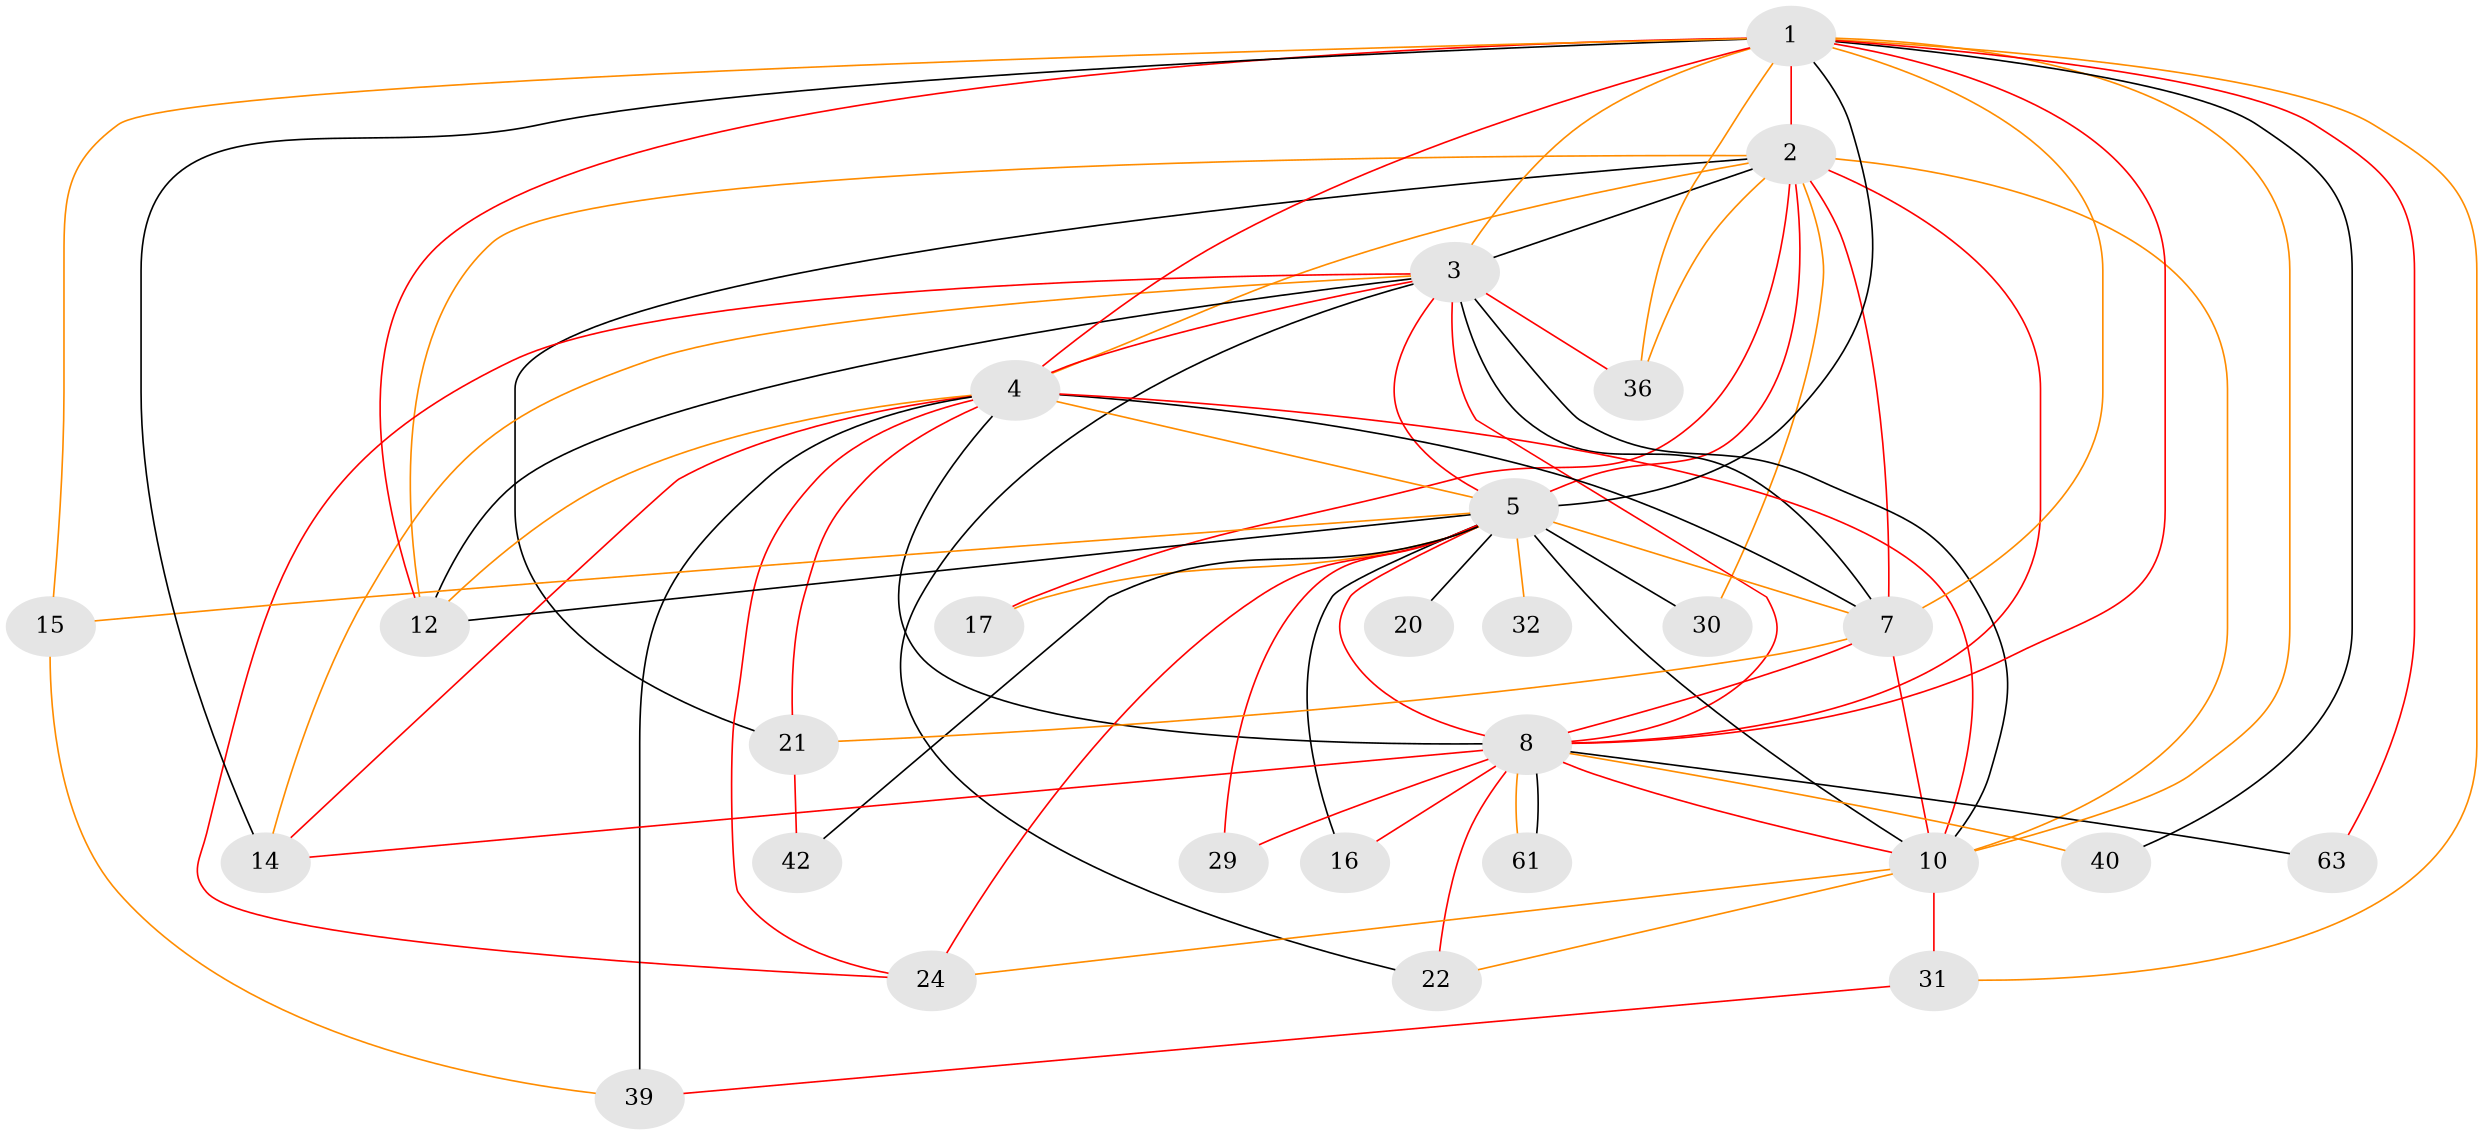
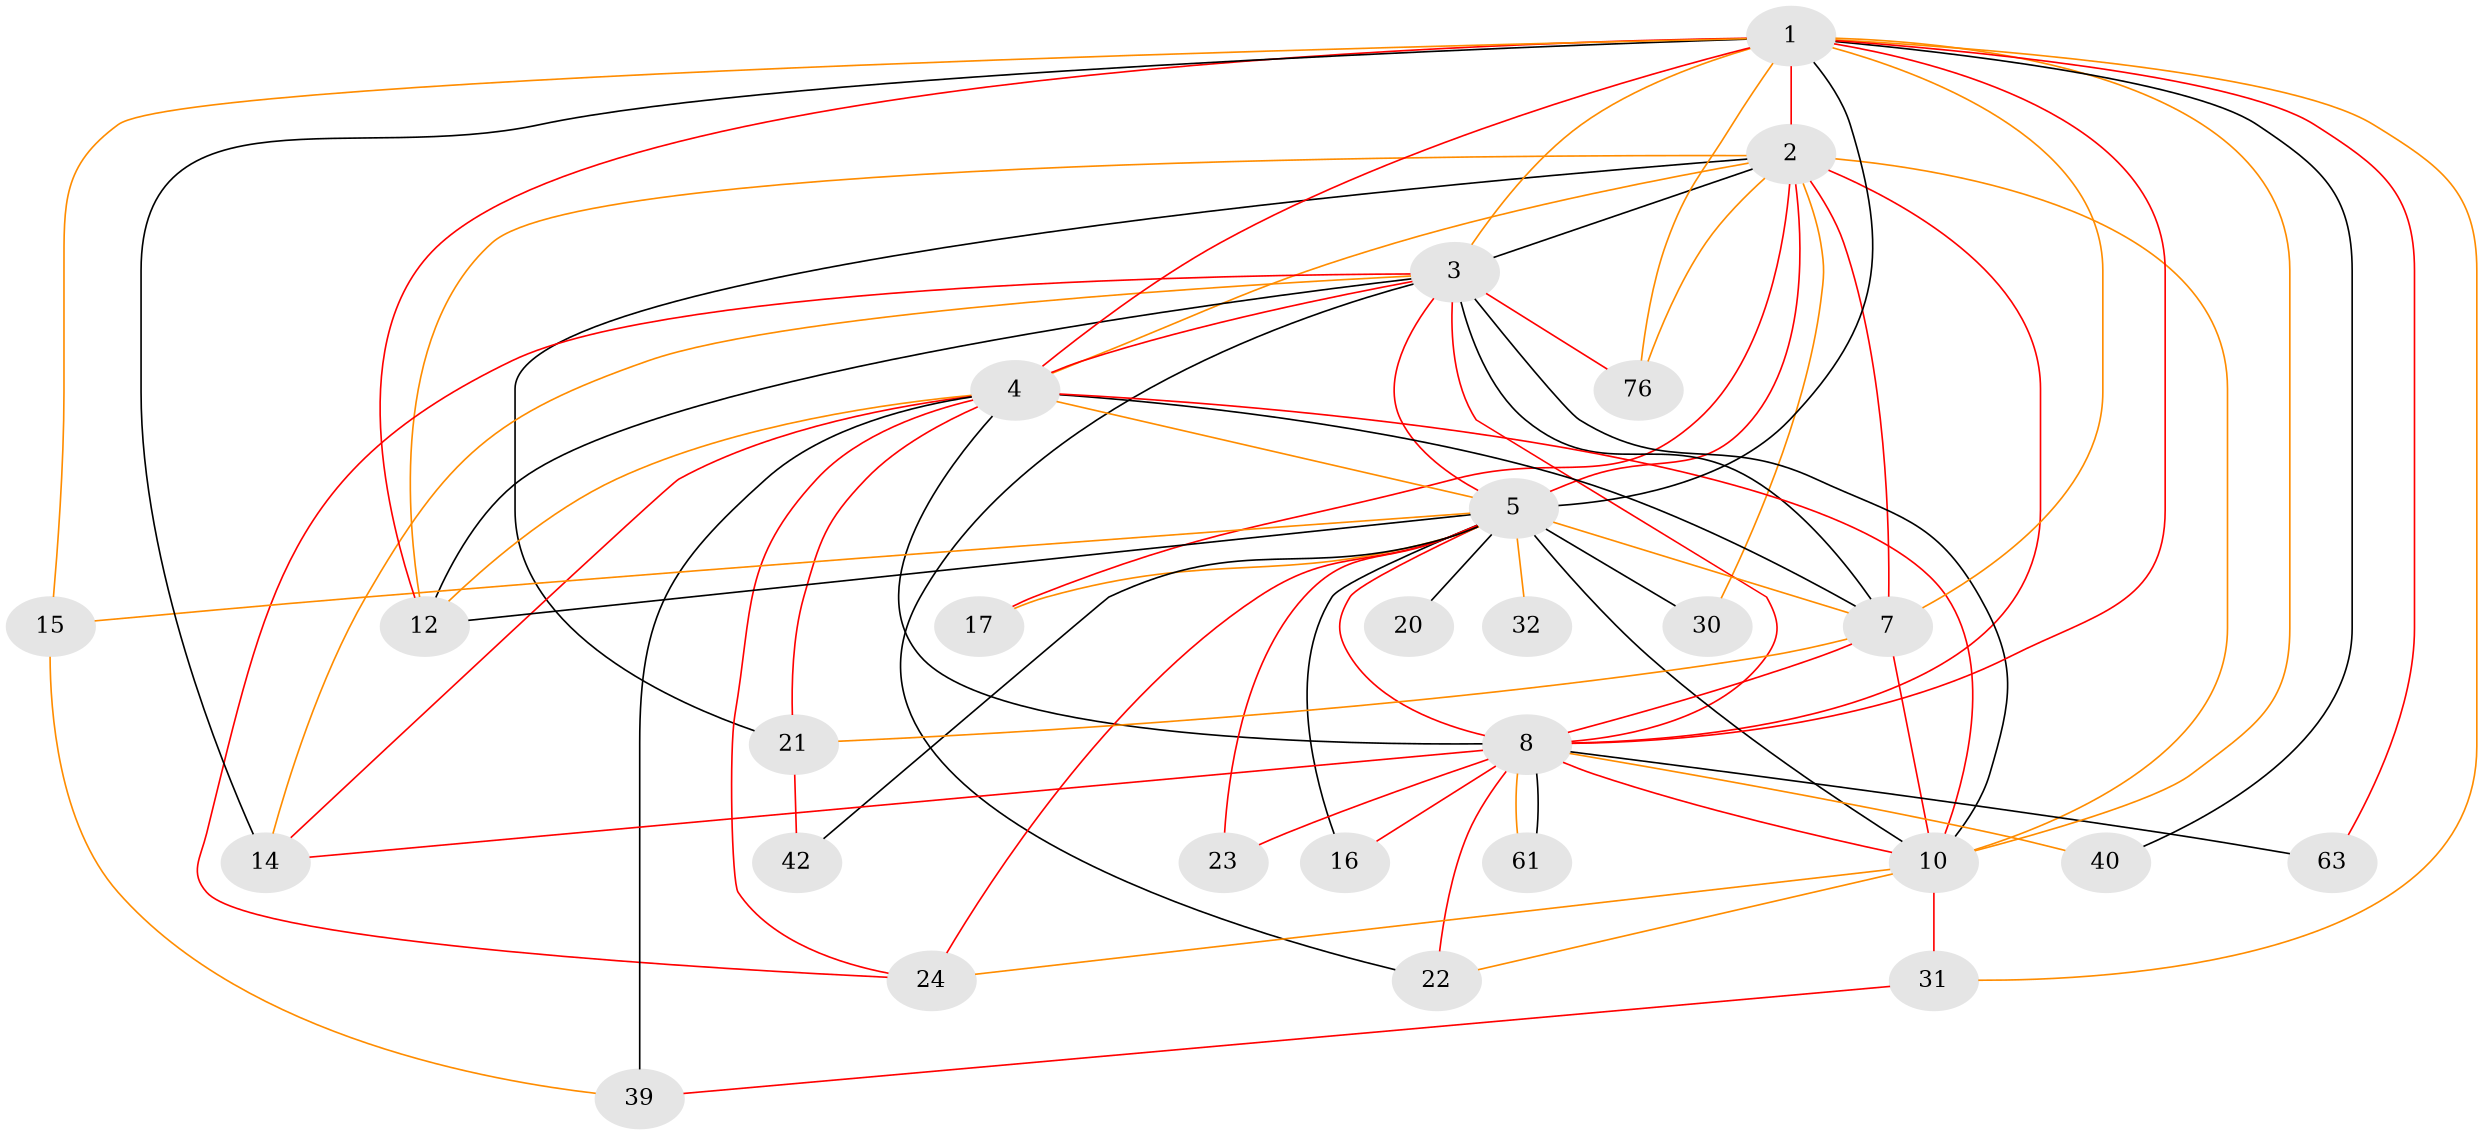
(1639, 390) -> (1639, 390)
(1224, 863) -> (1224, 863)
